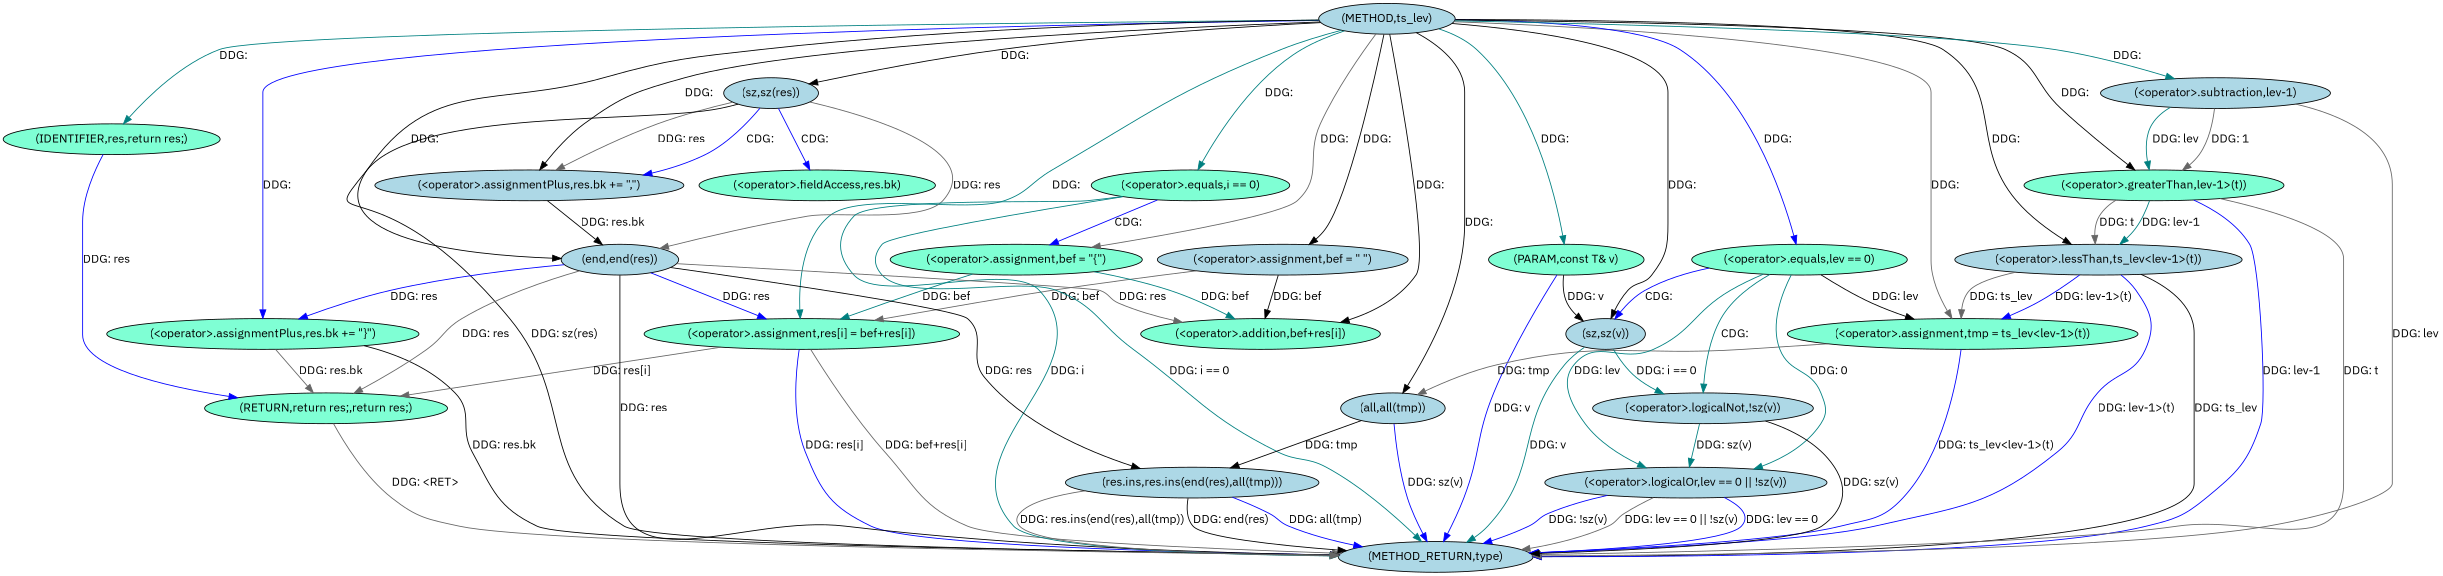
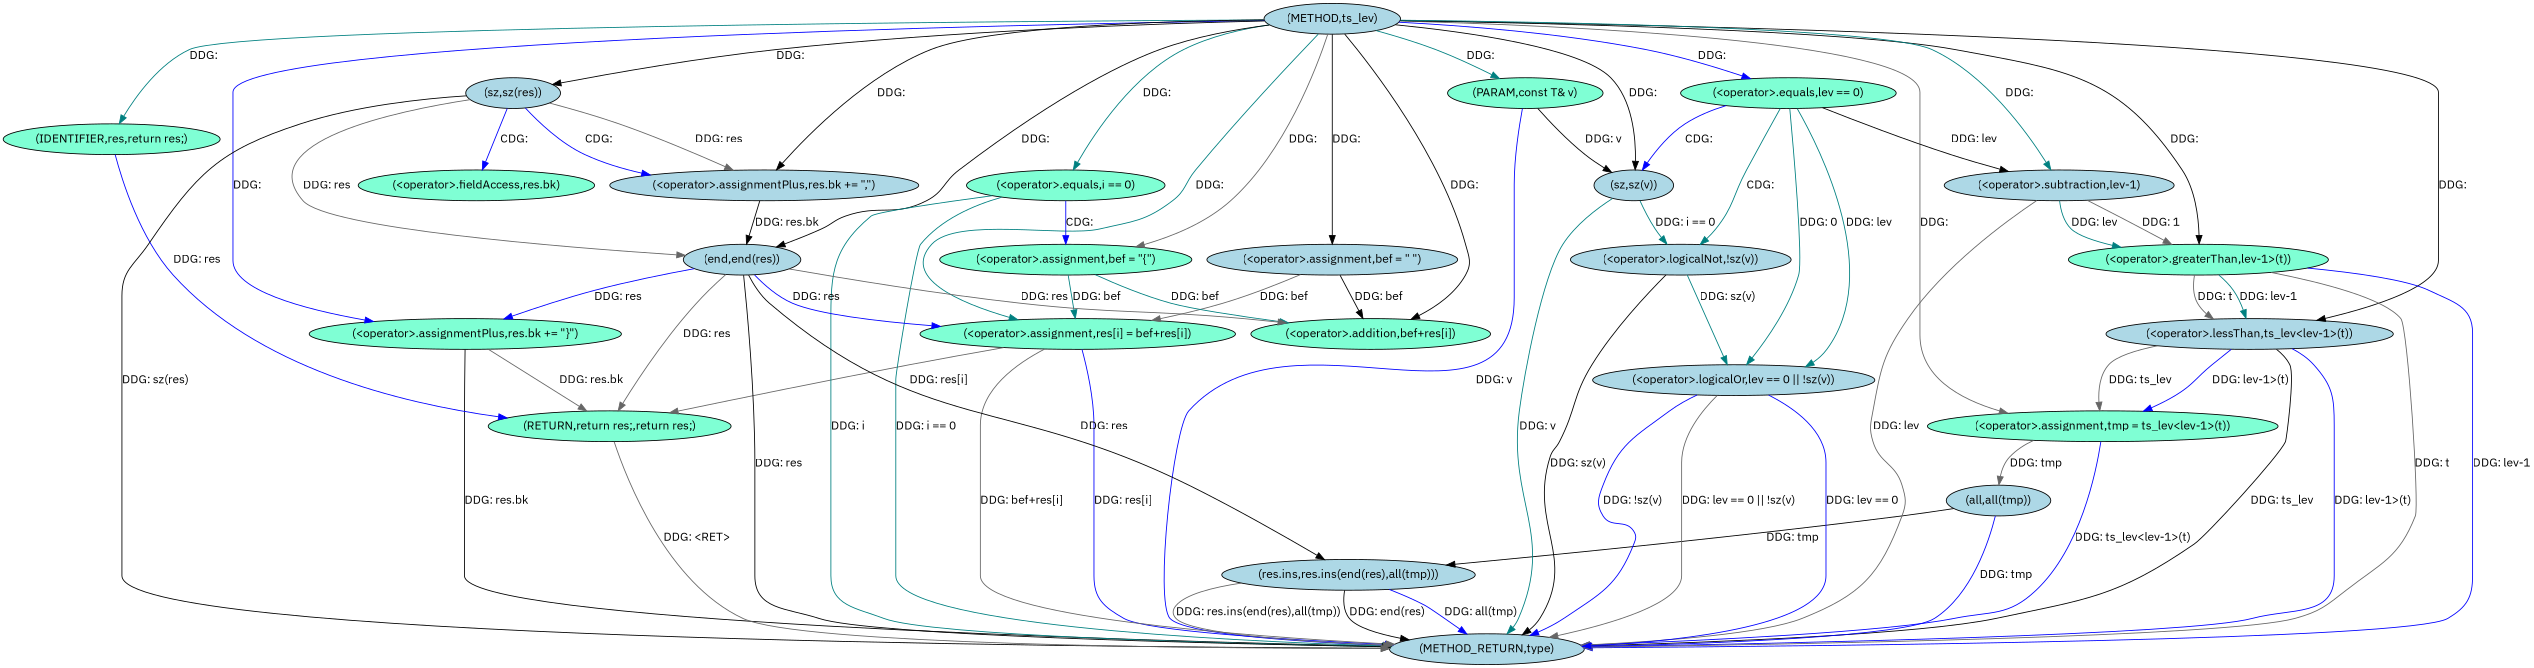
(1465, 205) -> none
(1862, 298) -> (1911, 141)
(1436, 483) -> (2006, 575)
